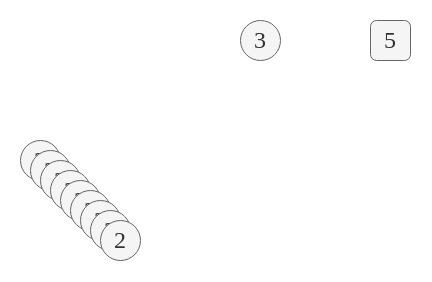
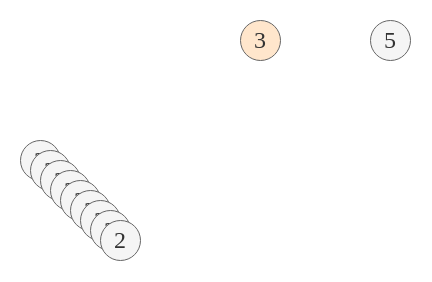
(261, 41) -> (261, 41)
(391, 41) -> (391, 41)
